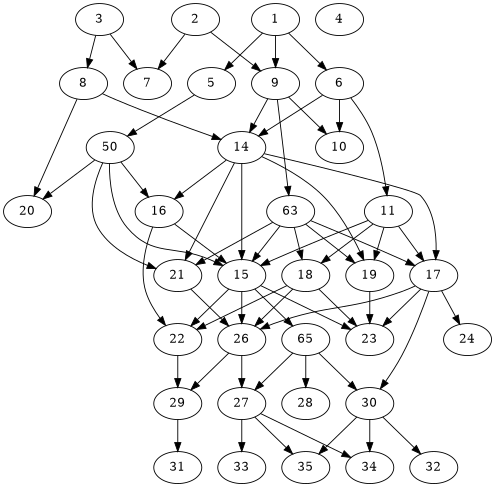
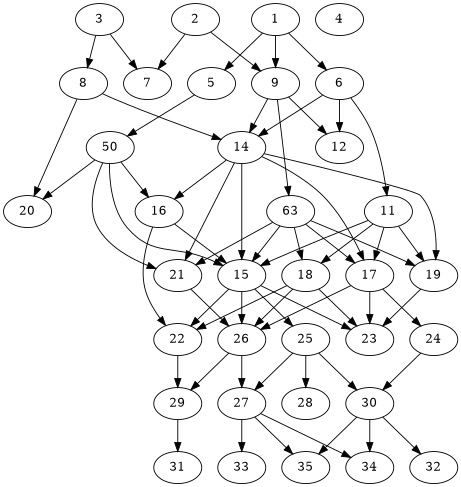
(340, 148) -> (340, 148)
(410, 338) -> (405, 368)
(306, 340) -> (306, 340)
